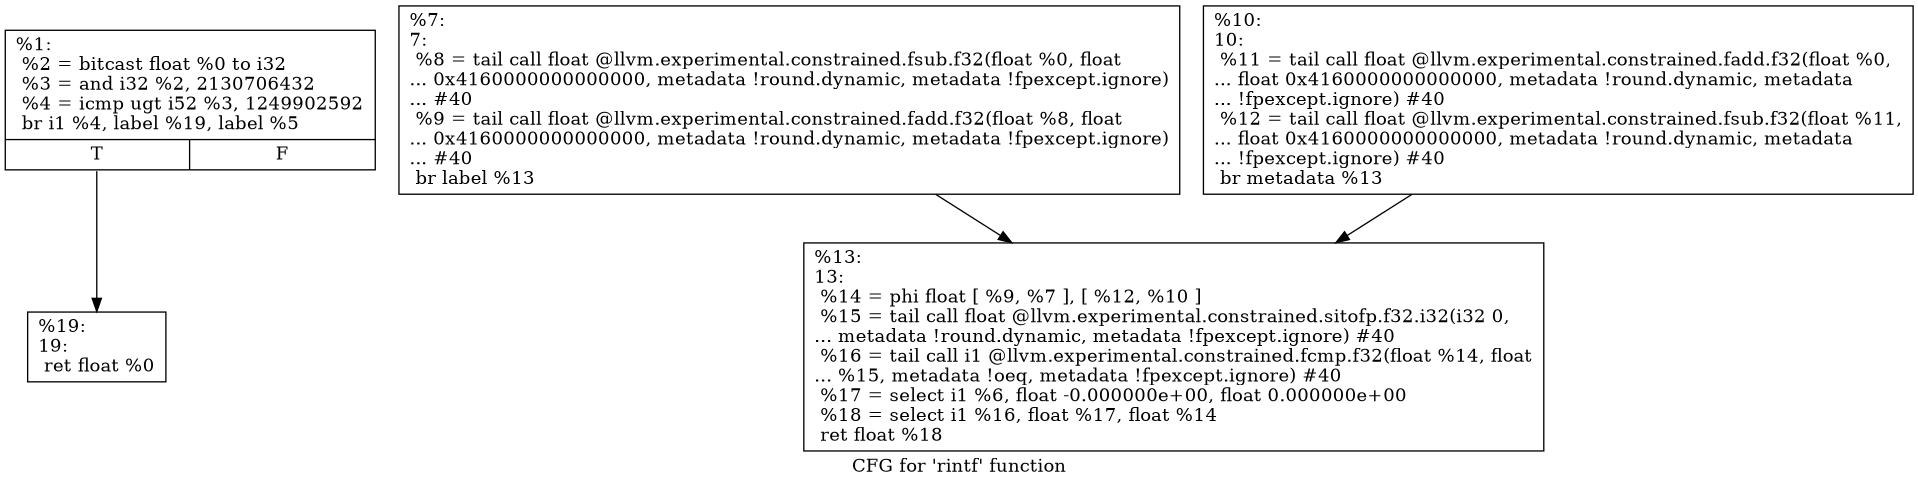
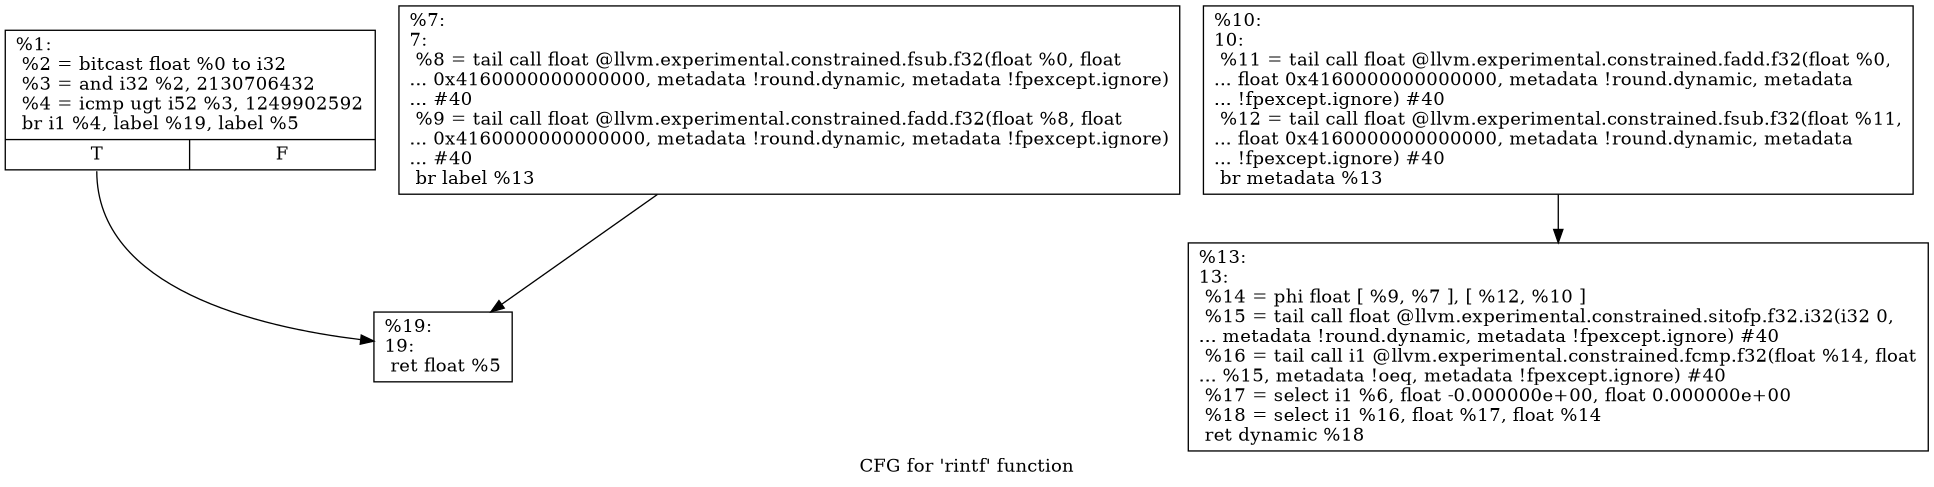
(968, 215) -> (580, 249)
(97, 366) -> (443, 366)
(879, 435) -> (1282, 435)
